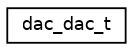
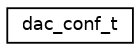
(66, 25) -> (70, 25)
